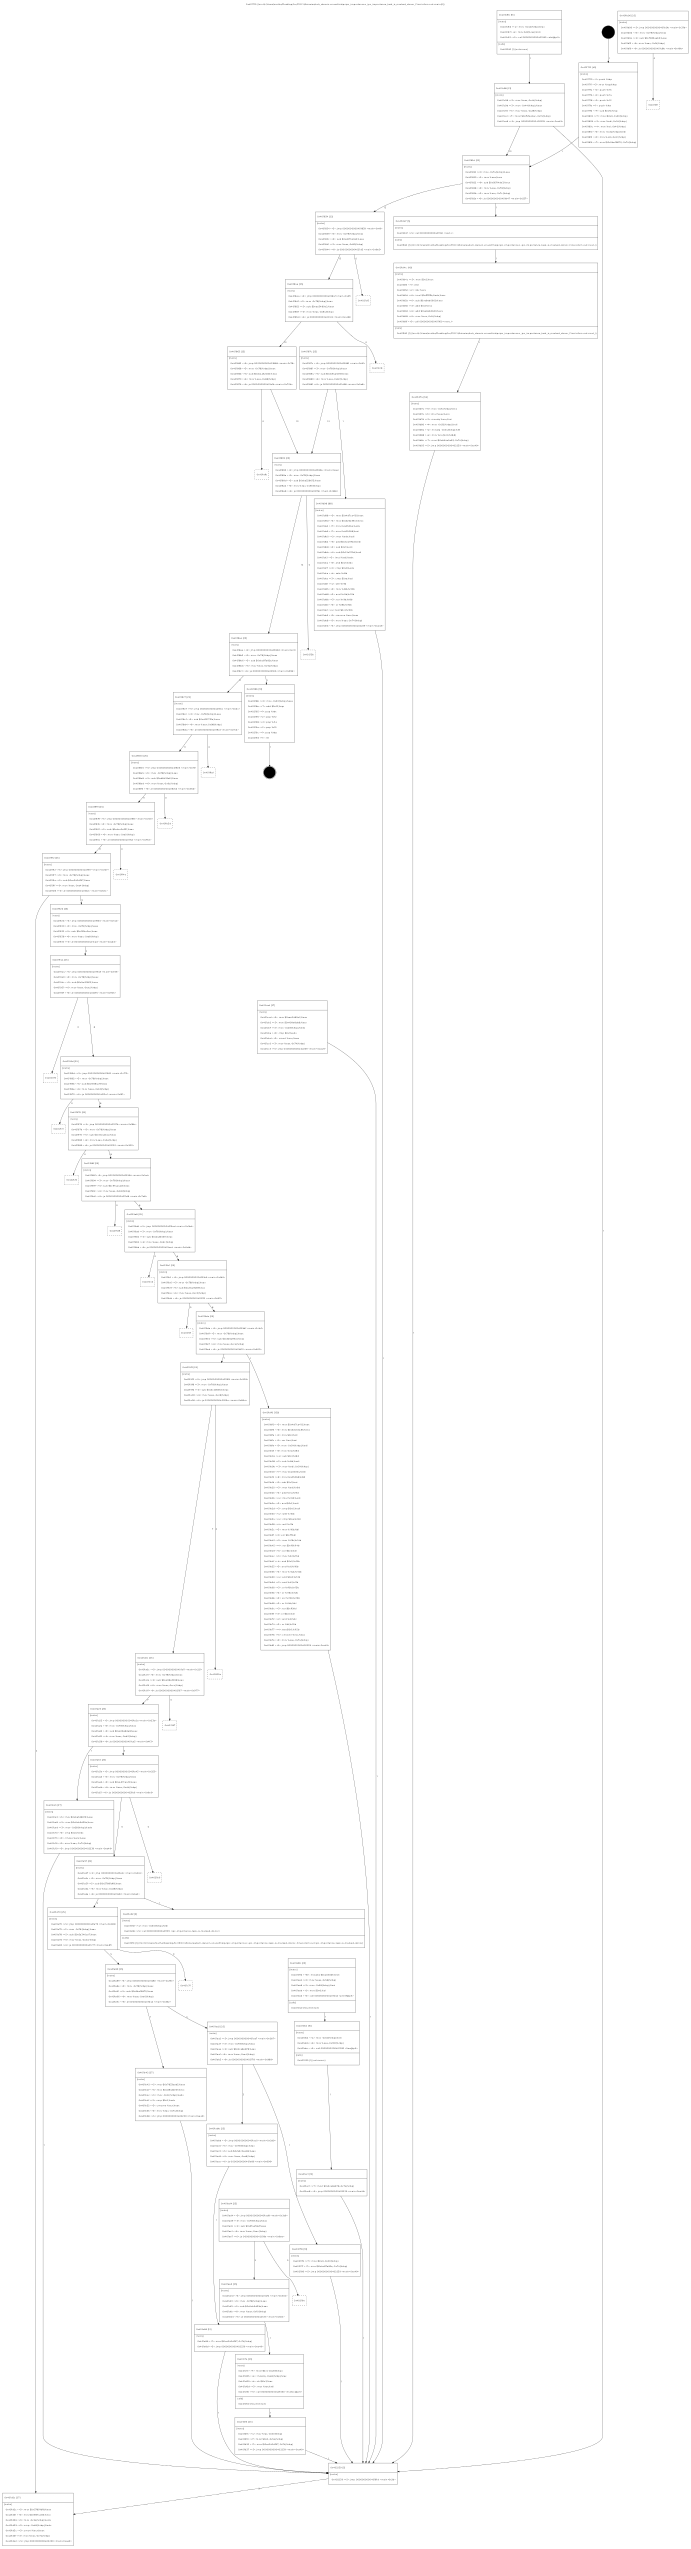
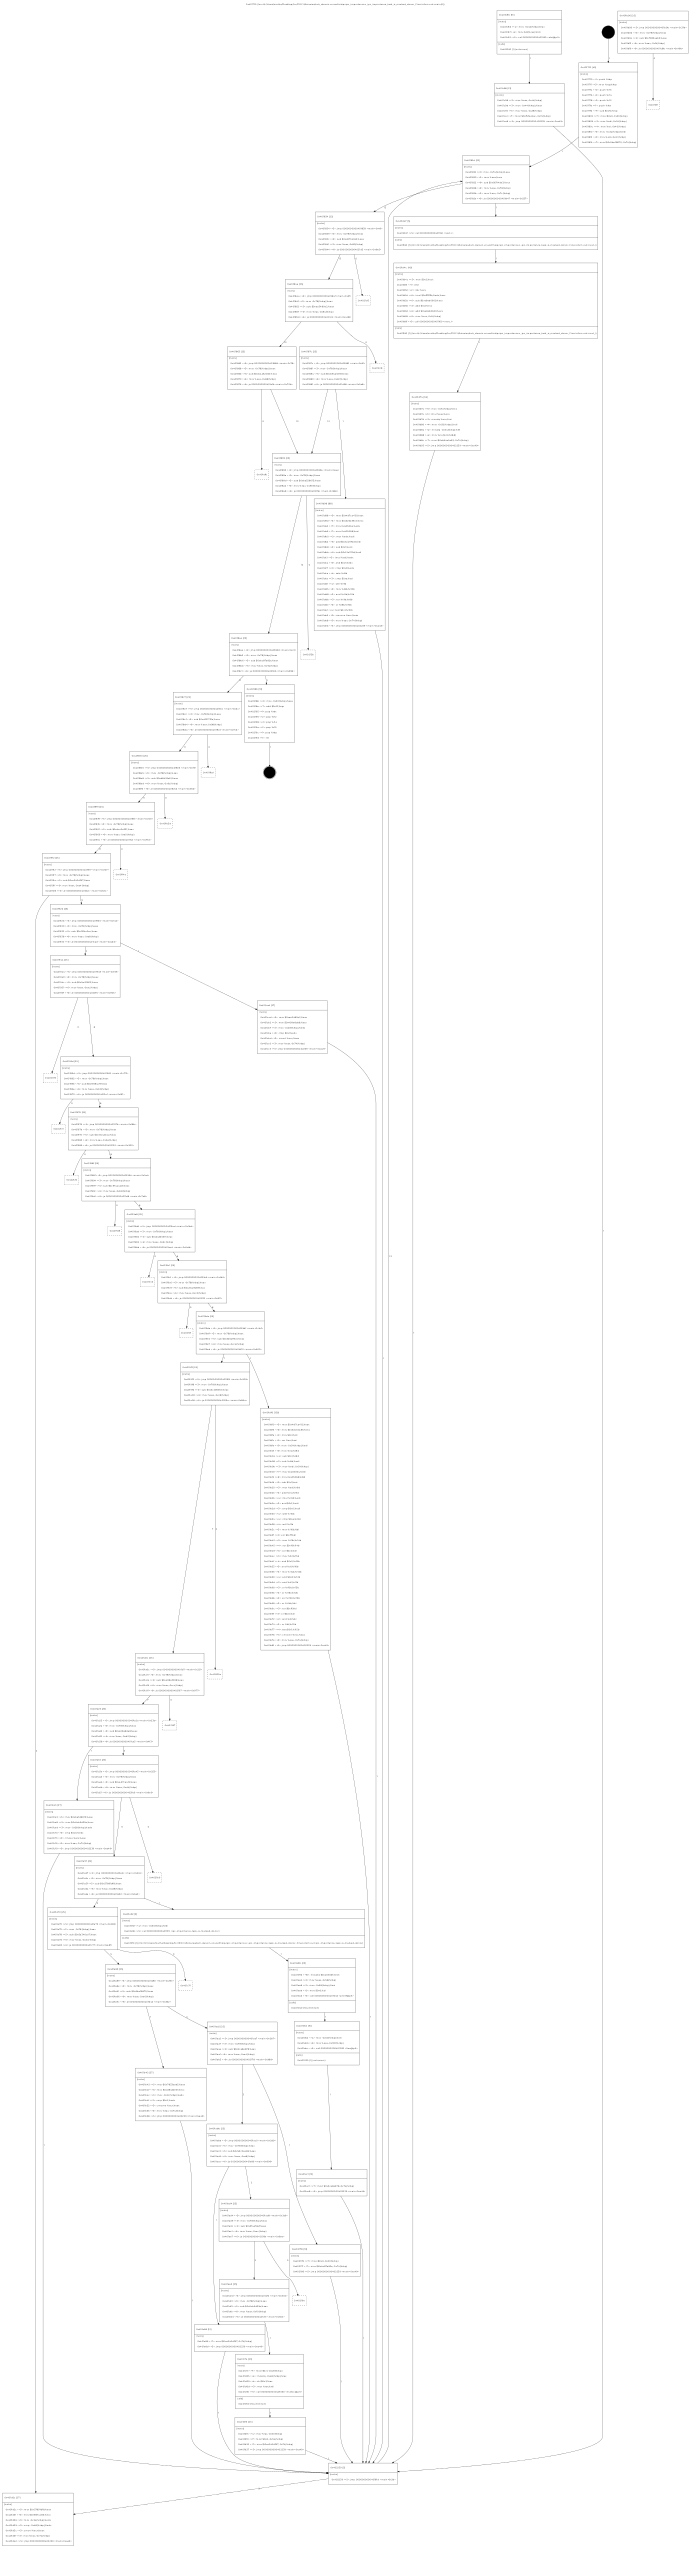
(514, 140) -> (389, 1300)
none -> (188, 976)
none -> (278, 1954)
none -> (248, 2182)
